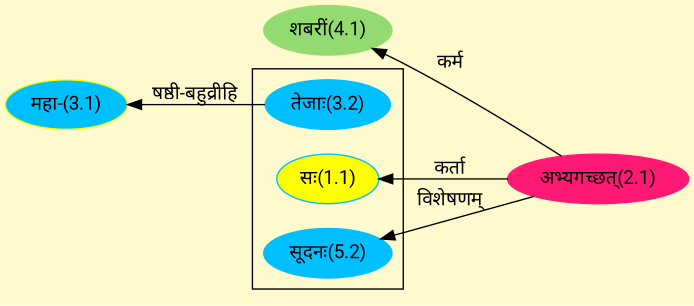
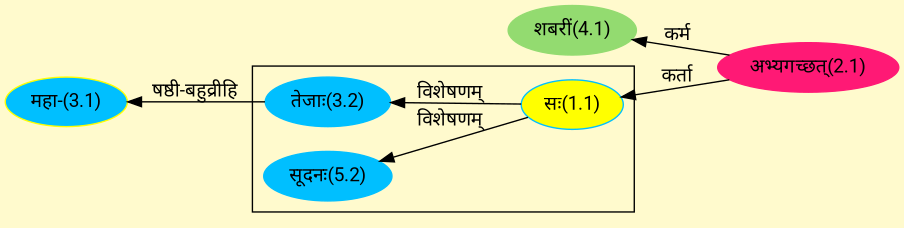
none -> (463, 103)
(464, 216) -> (461, 137)
